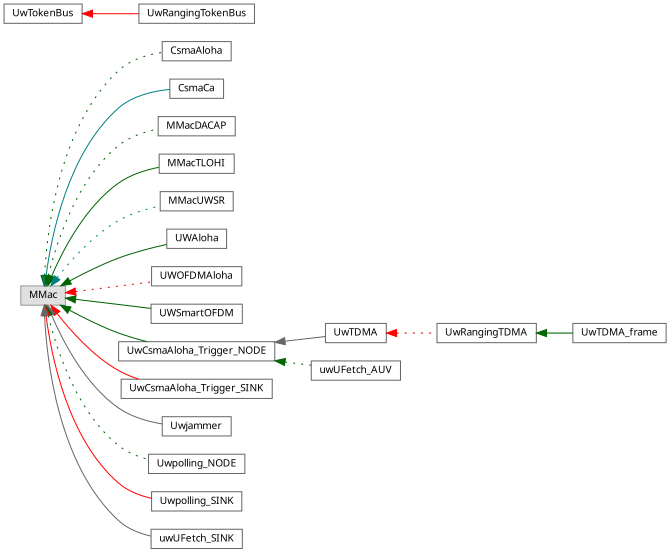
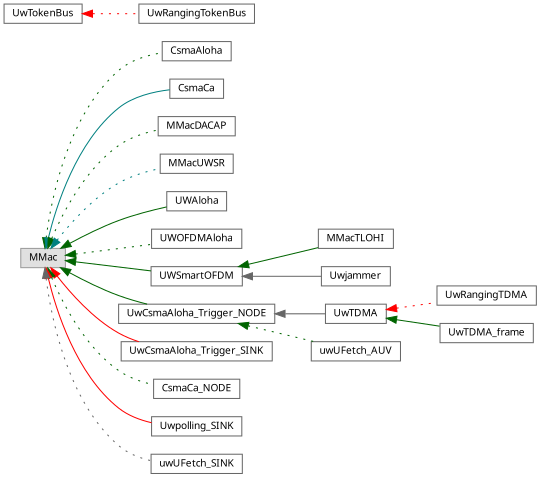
(116, 14) -> (116, 14)
(92, 208) -> (283, 256)
(113, 287) -> (113, 249)
(560, 333) -> (418, 323)
(93, 385) -> (287, 276)
(69, 442) -> (75, 385)
(197, 464) -> (197, 389)
